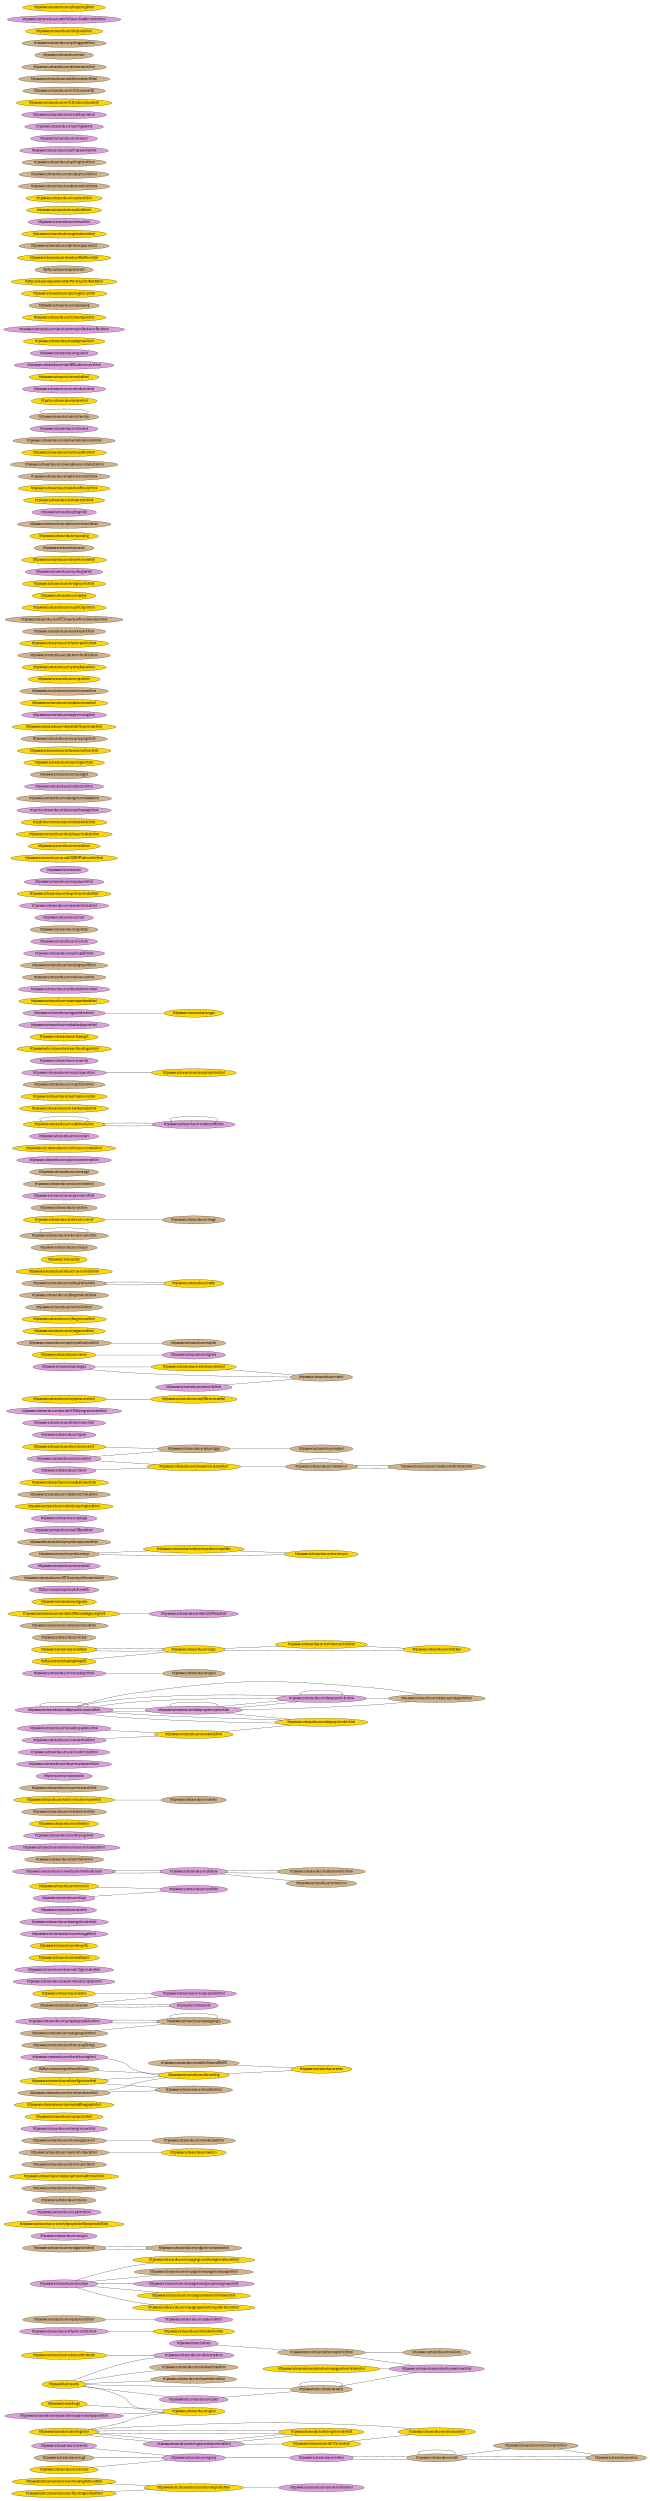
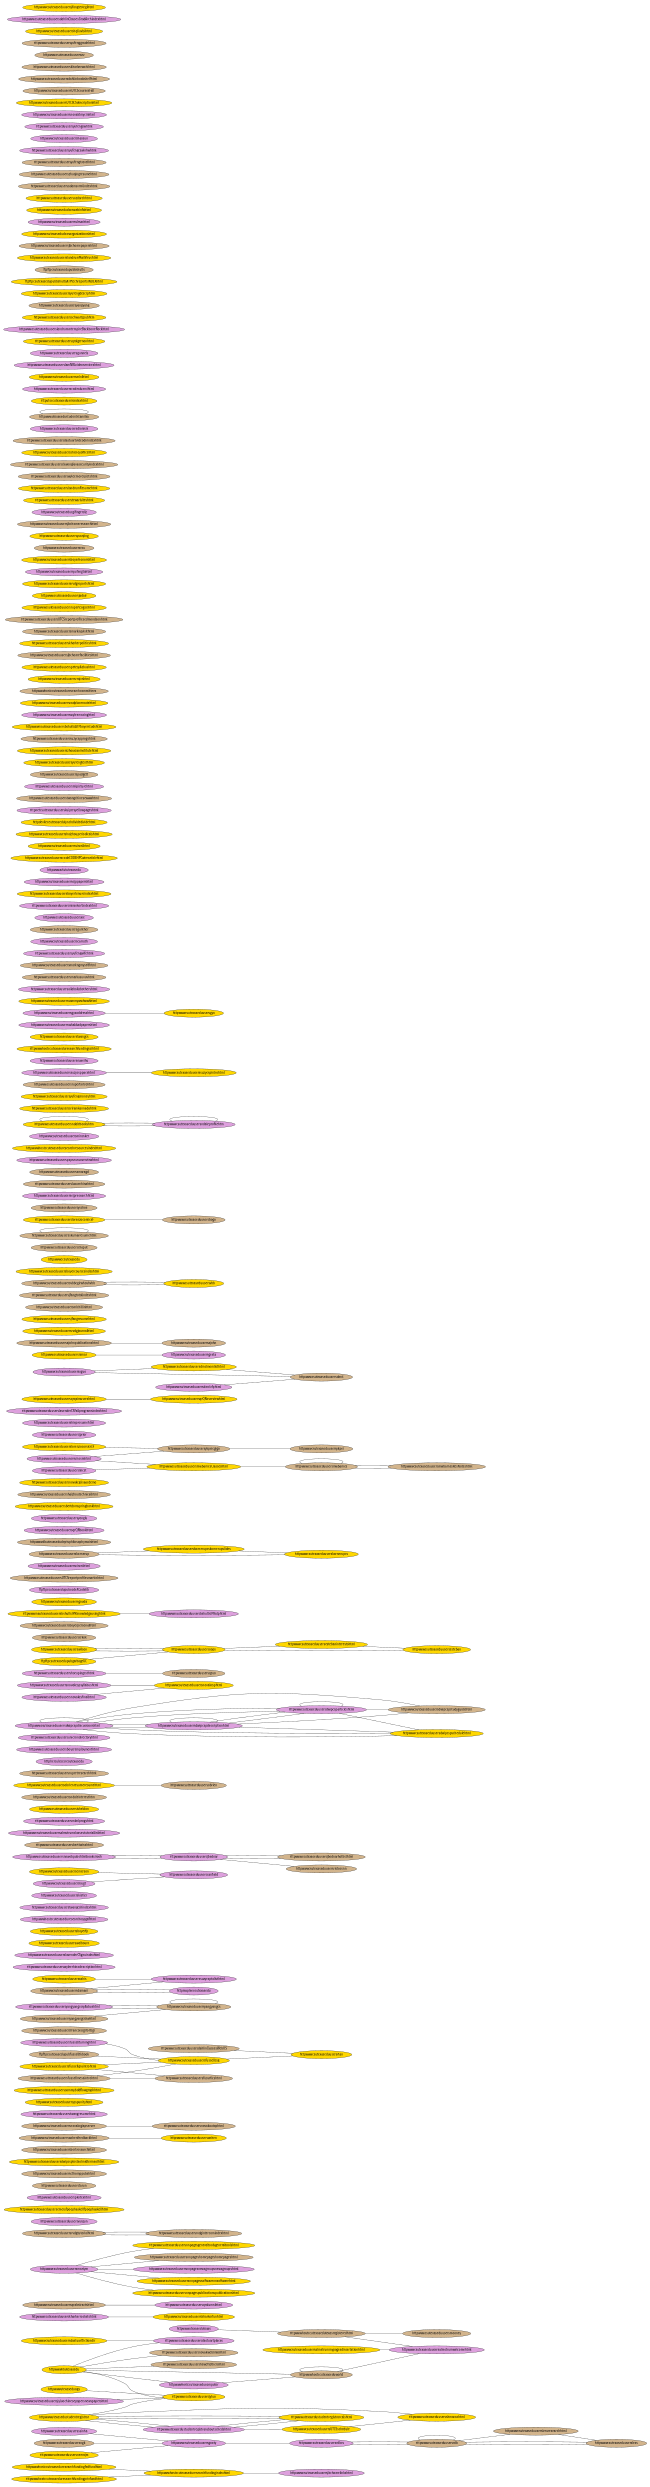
(256, 1728) -> (379, 1722)
